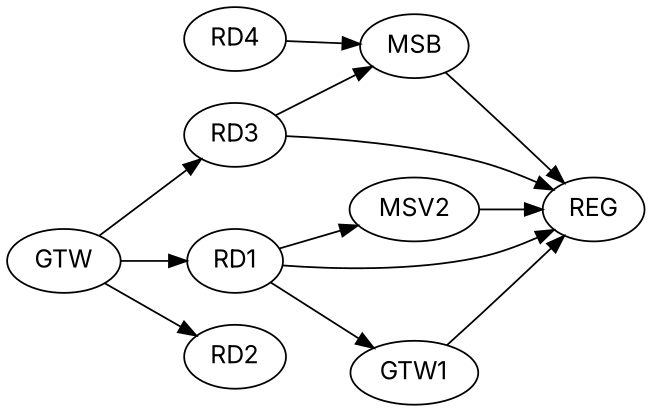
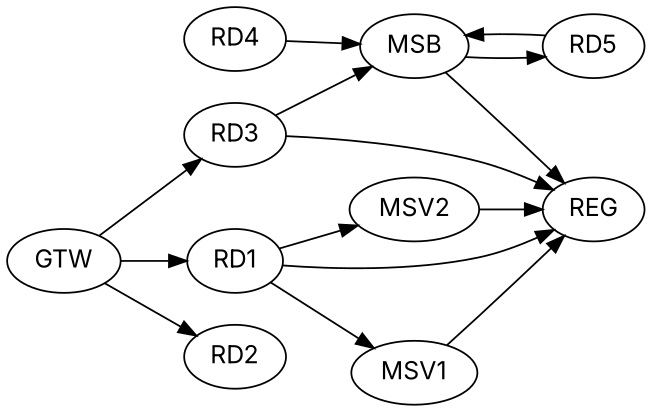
none -> (594, 46)
(414, 373) -> (414, 373)
